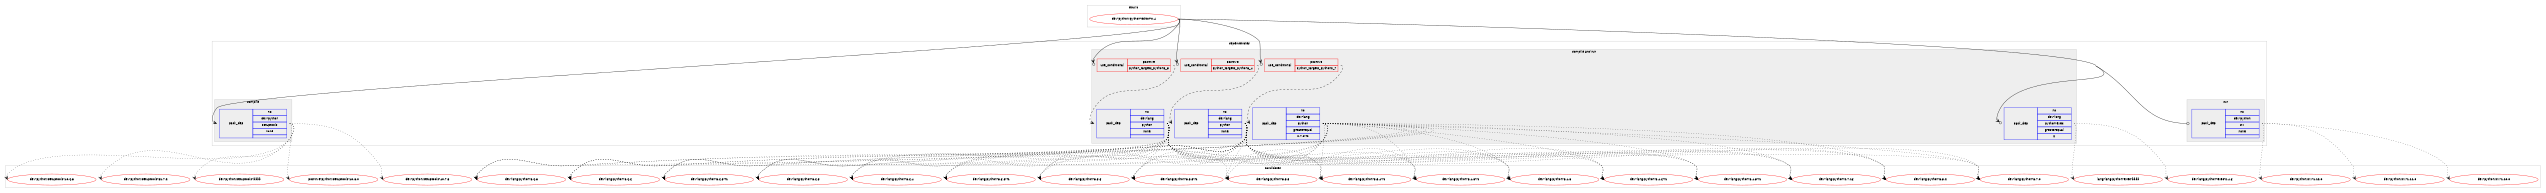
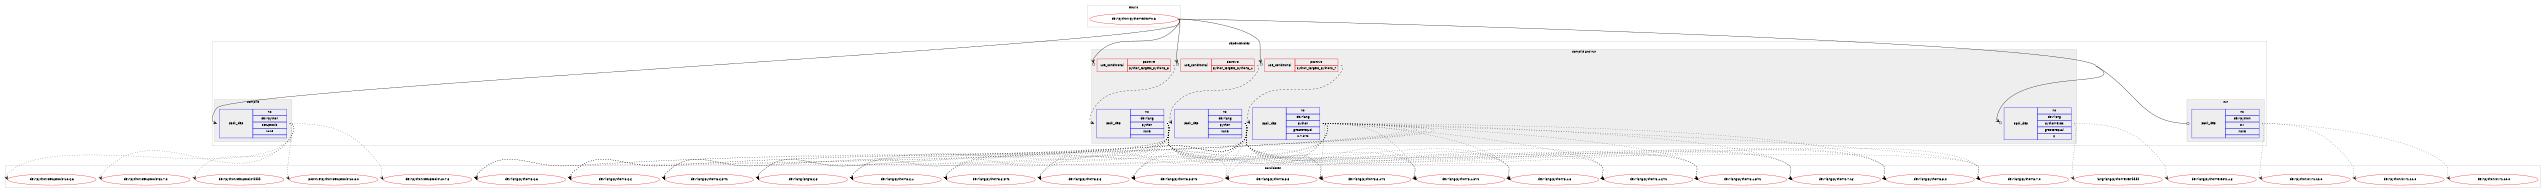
(1134, 19) -> (1134, 19)
(803, 180) -> (803, 180)
